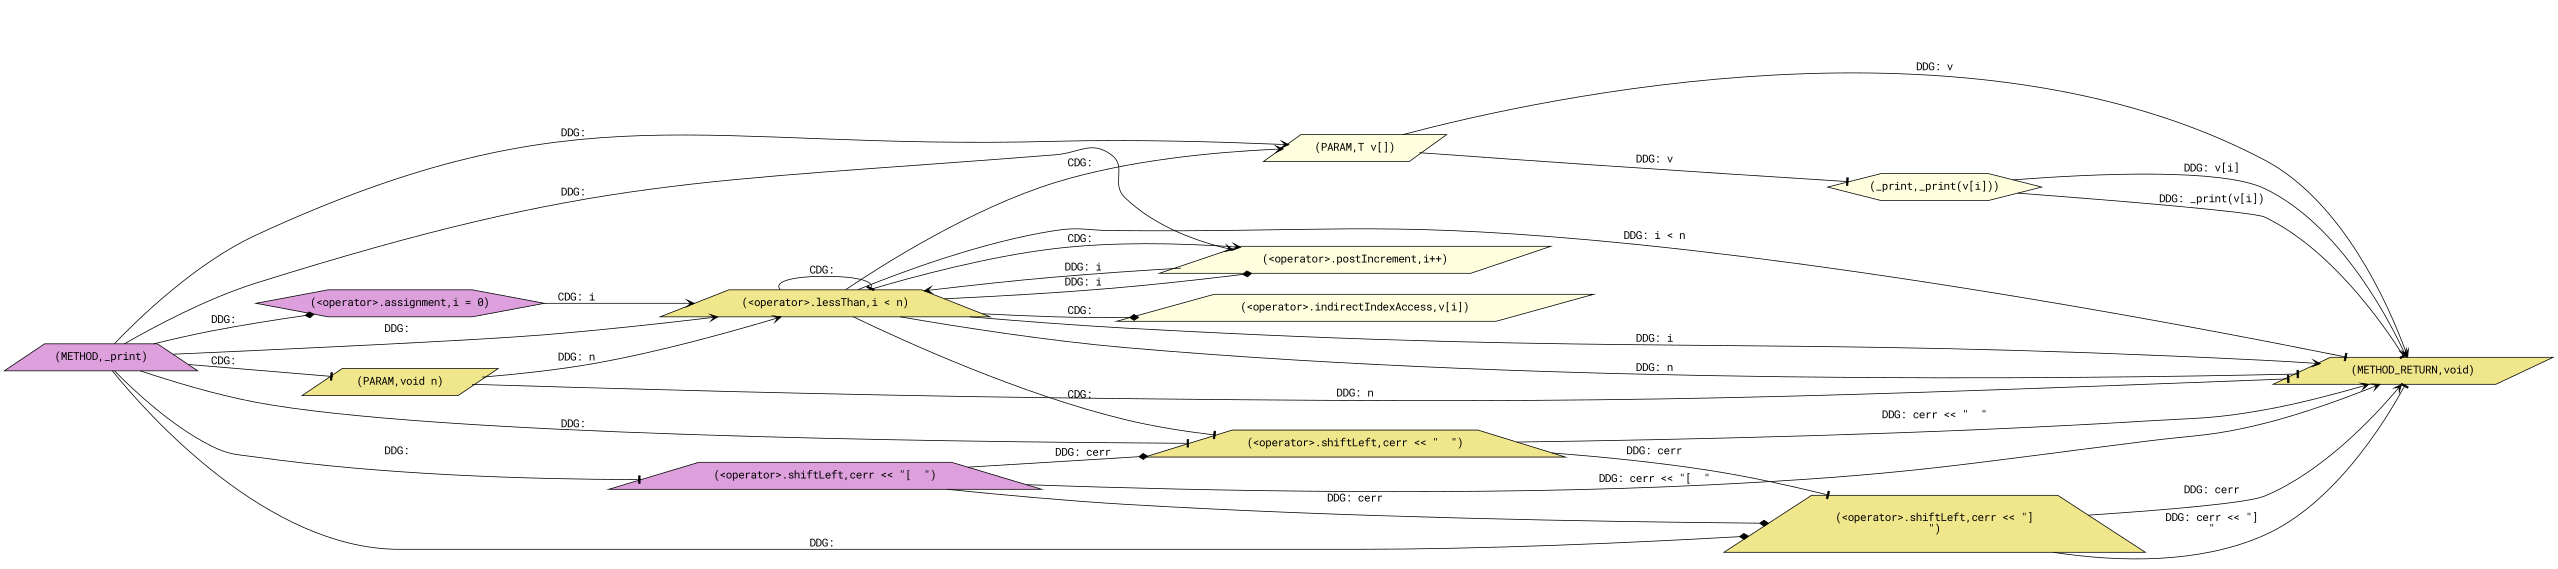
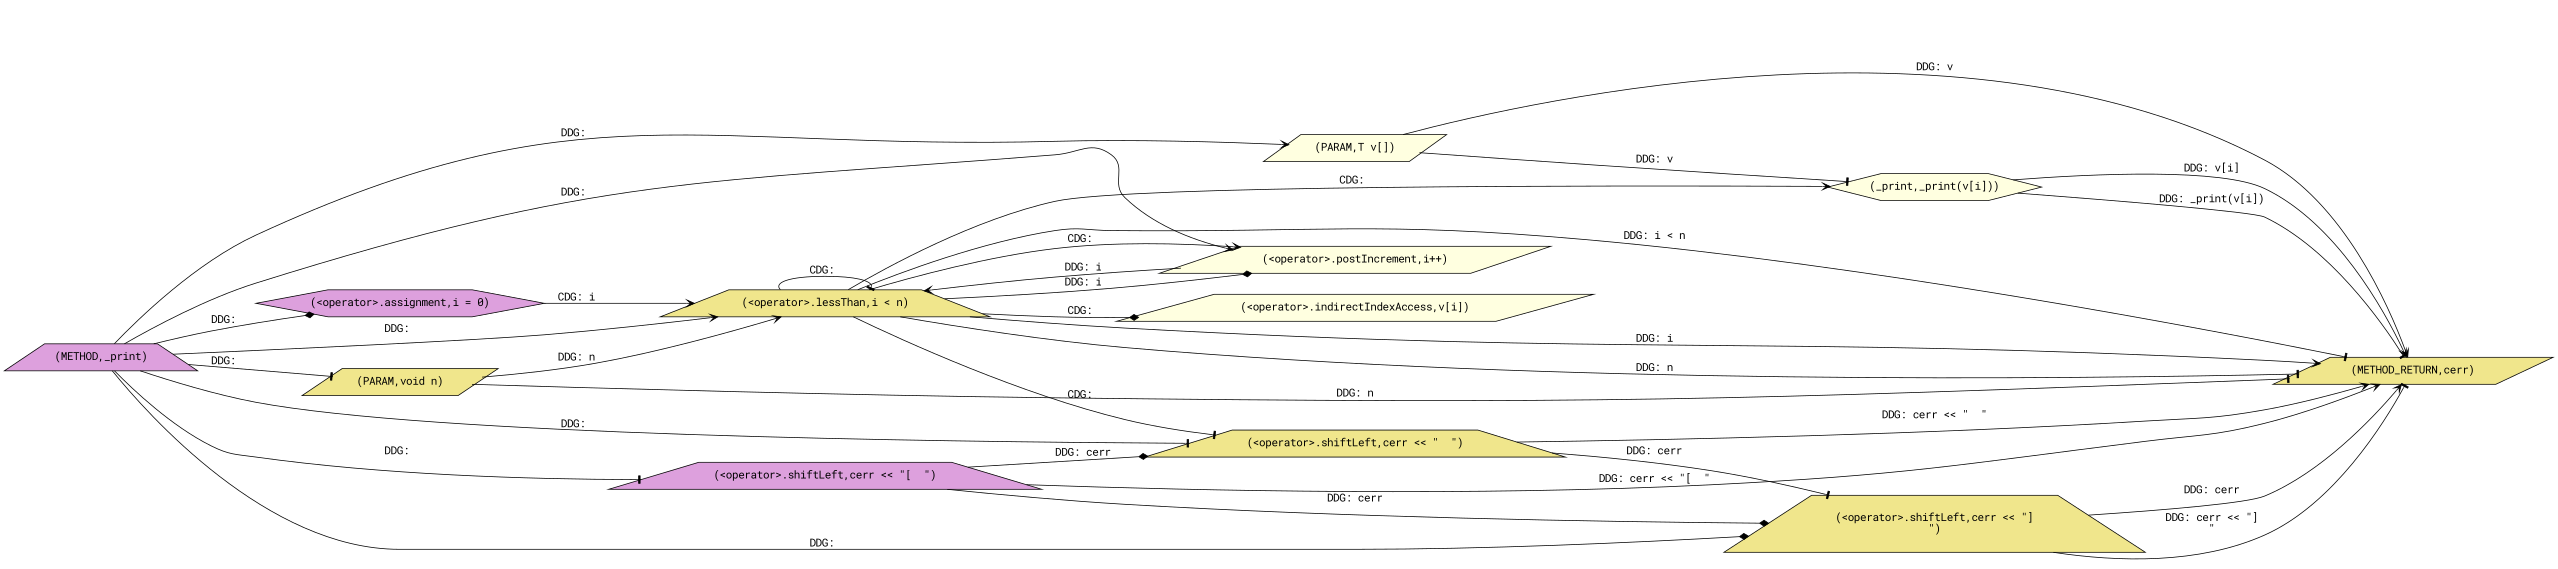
(1049, 185) -> (1326, 188)
(227, 361) -> (227, 361)
(2413, 371) -> (2413, 371)
